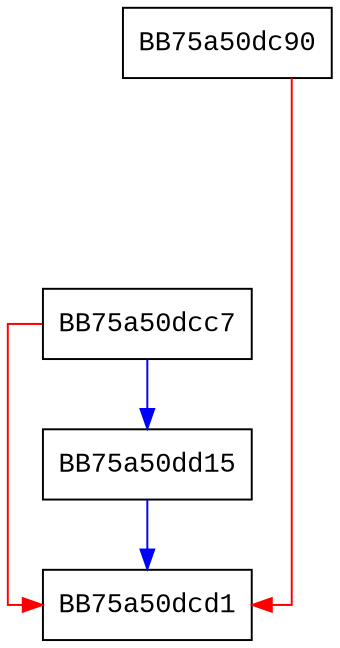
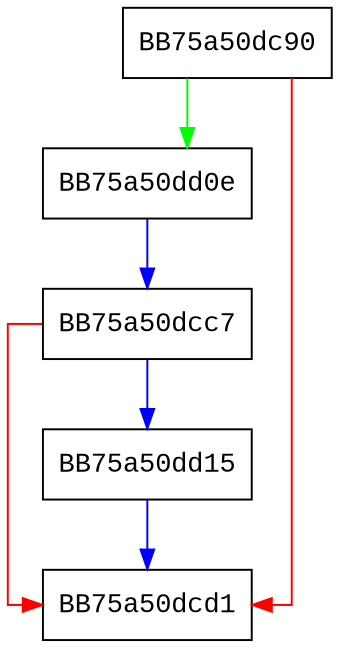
none -> (147, 183)
